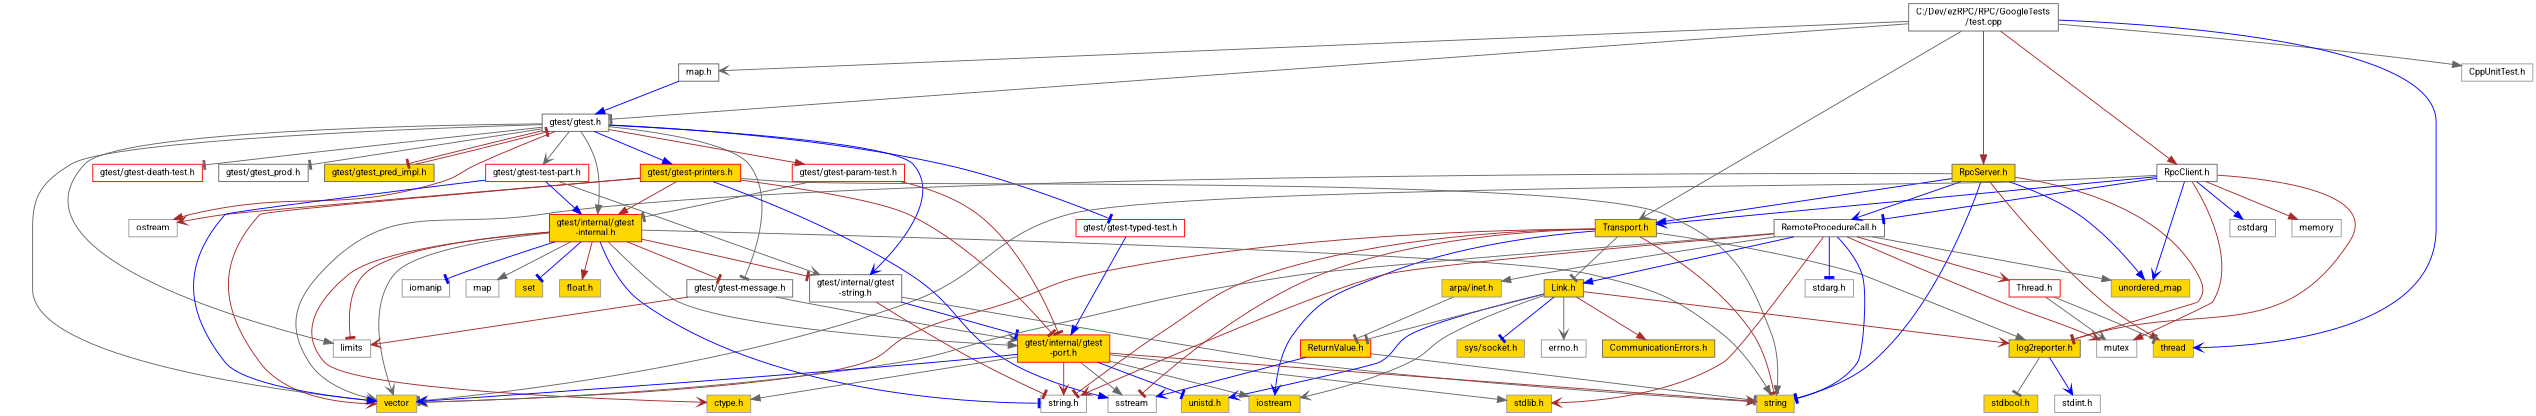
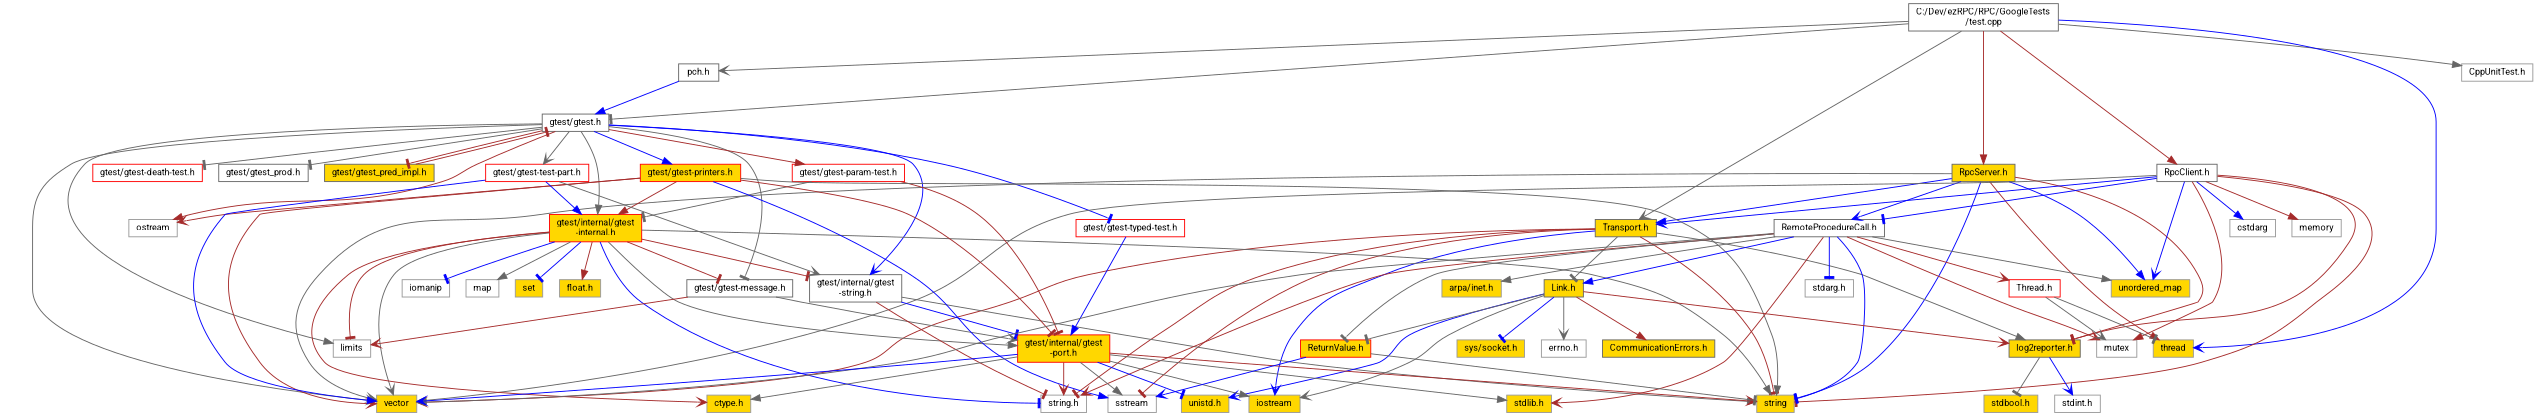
(699, 73) -> (699, 73)
(1274, 197) -> (1274, 197)
(1406, 317) -> (1439, 273)
none -> (2198, 363)
